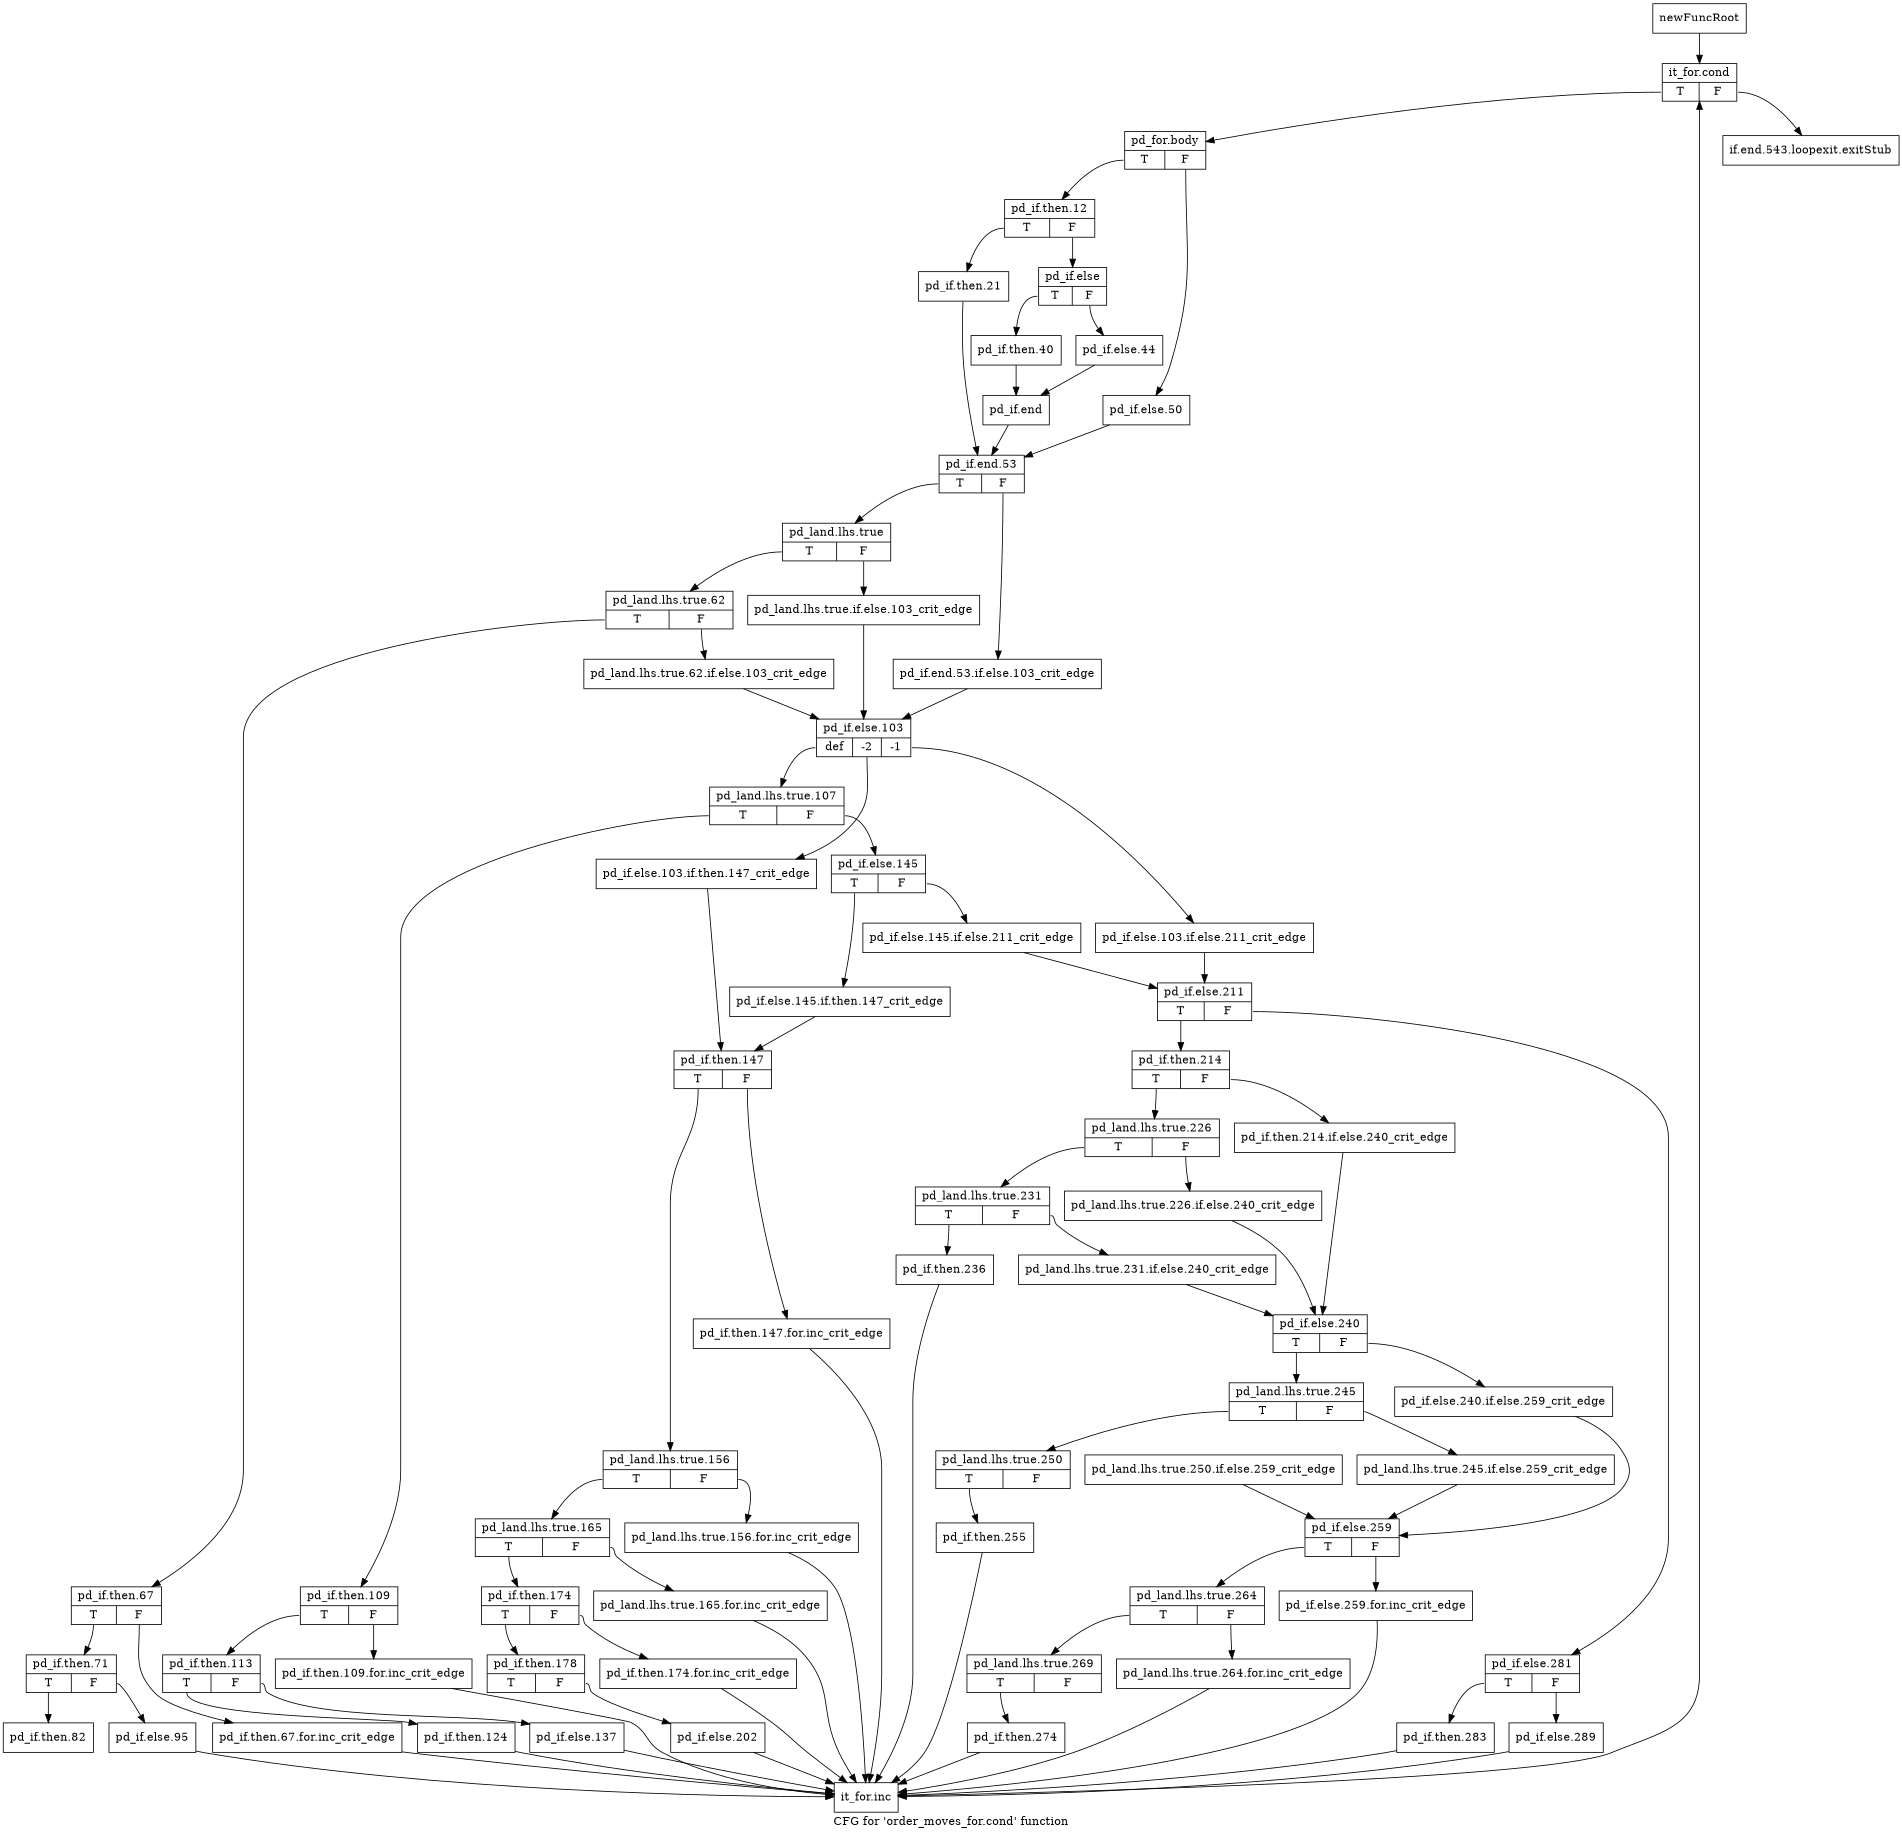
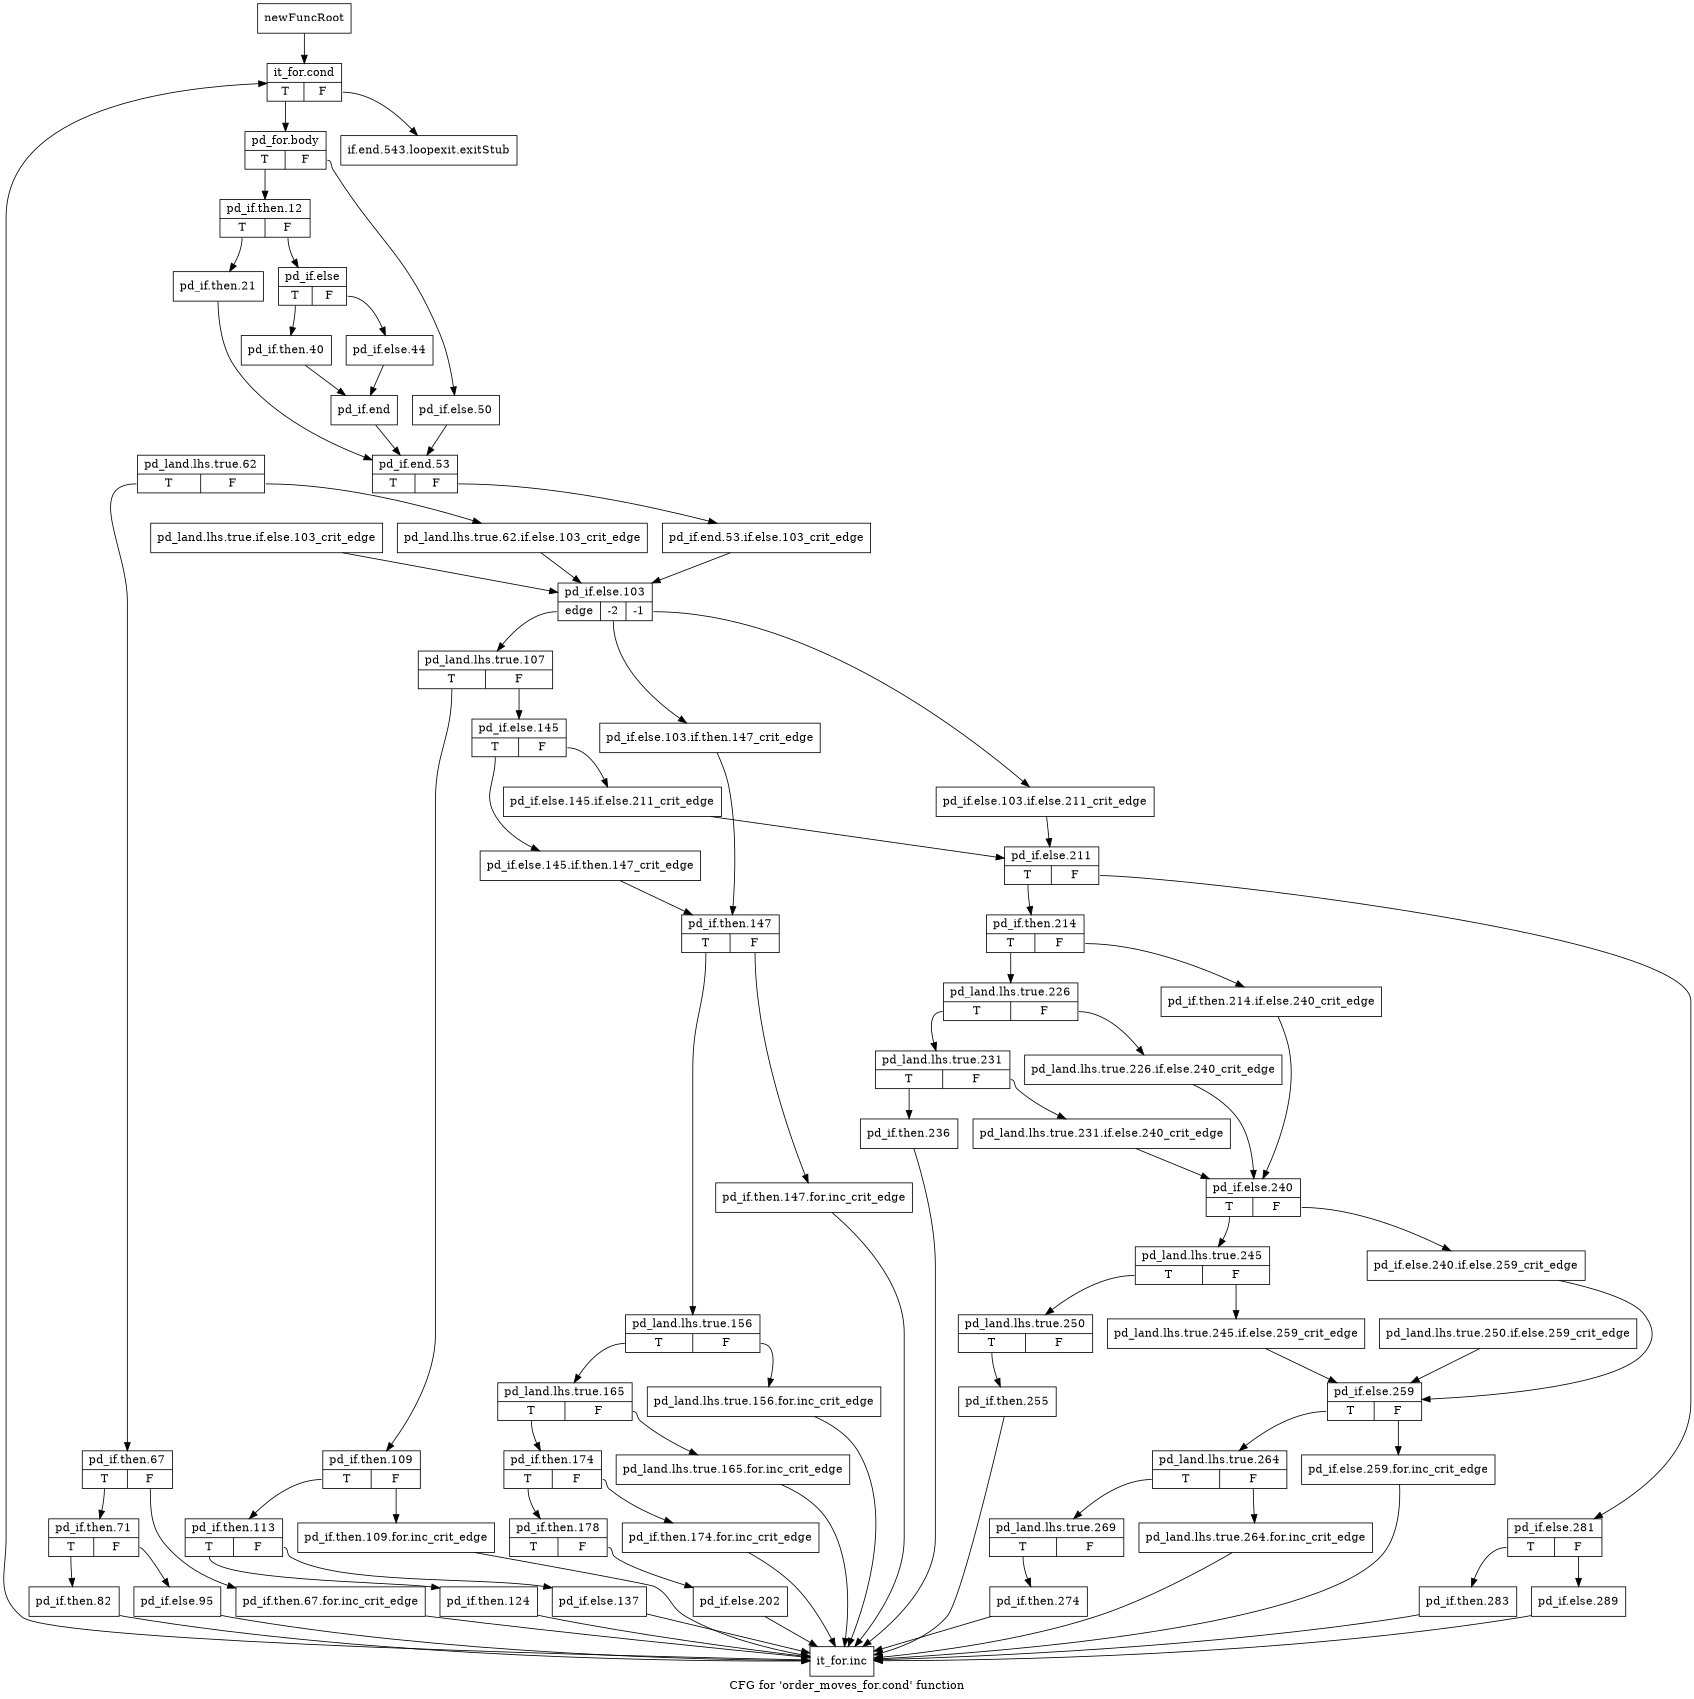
(837, 542) -> none
(835, 747) -> (579, 611)
none -> (289, 1638)
